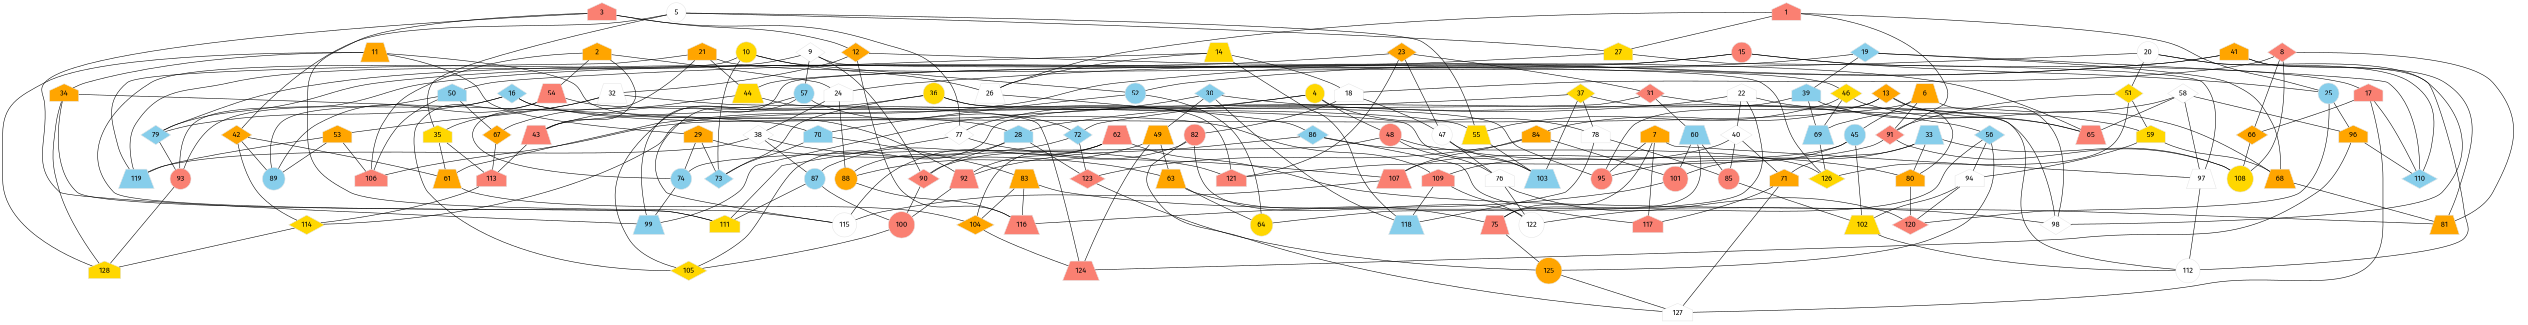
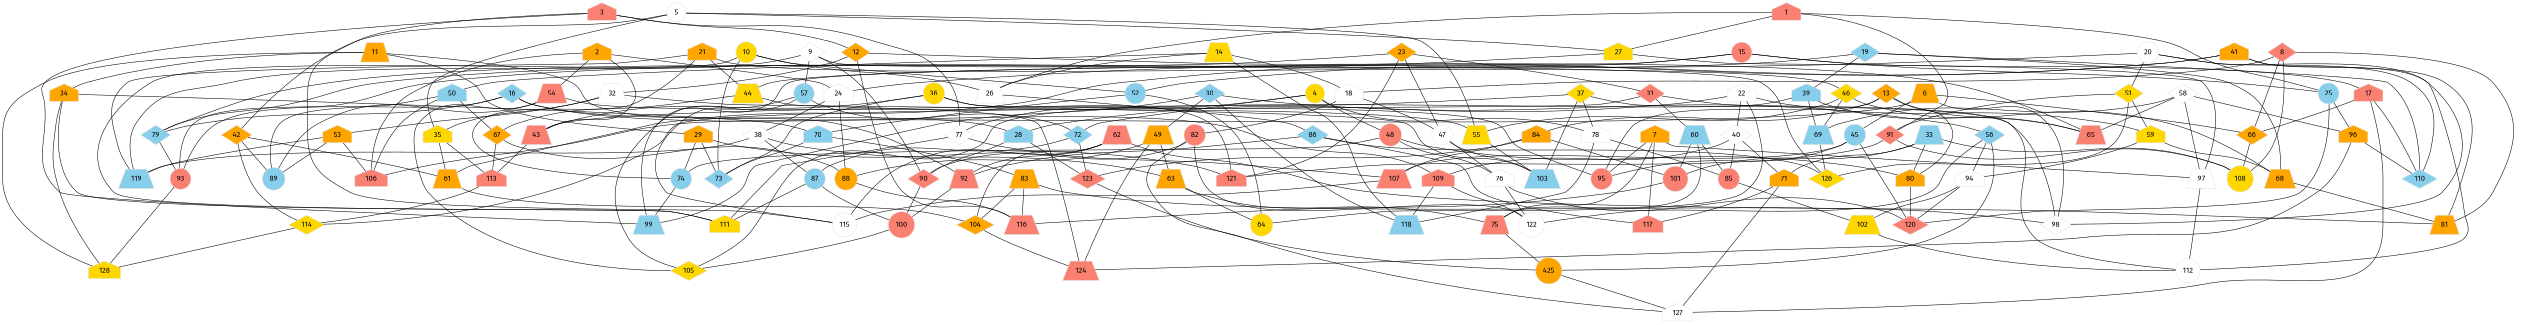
(1901, 121) -> (2059, 108)
(929, 154) -> (621, 157)
(1859, 180) -> (1883, 181)
(1549, 271) -> (1549, 271)
